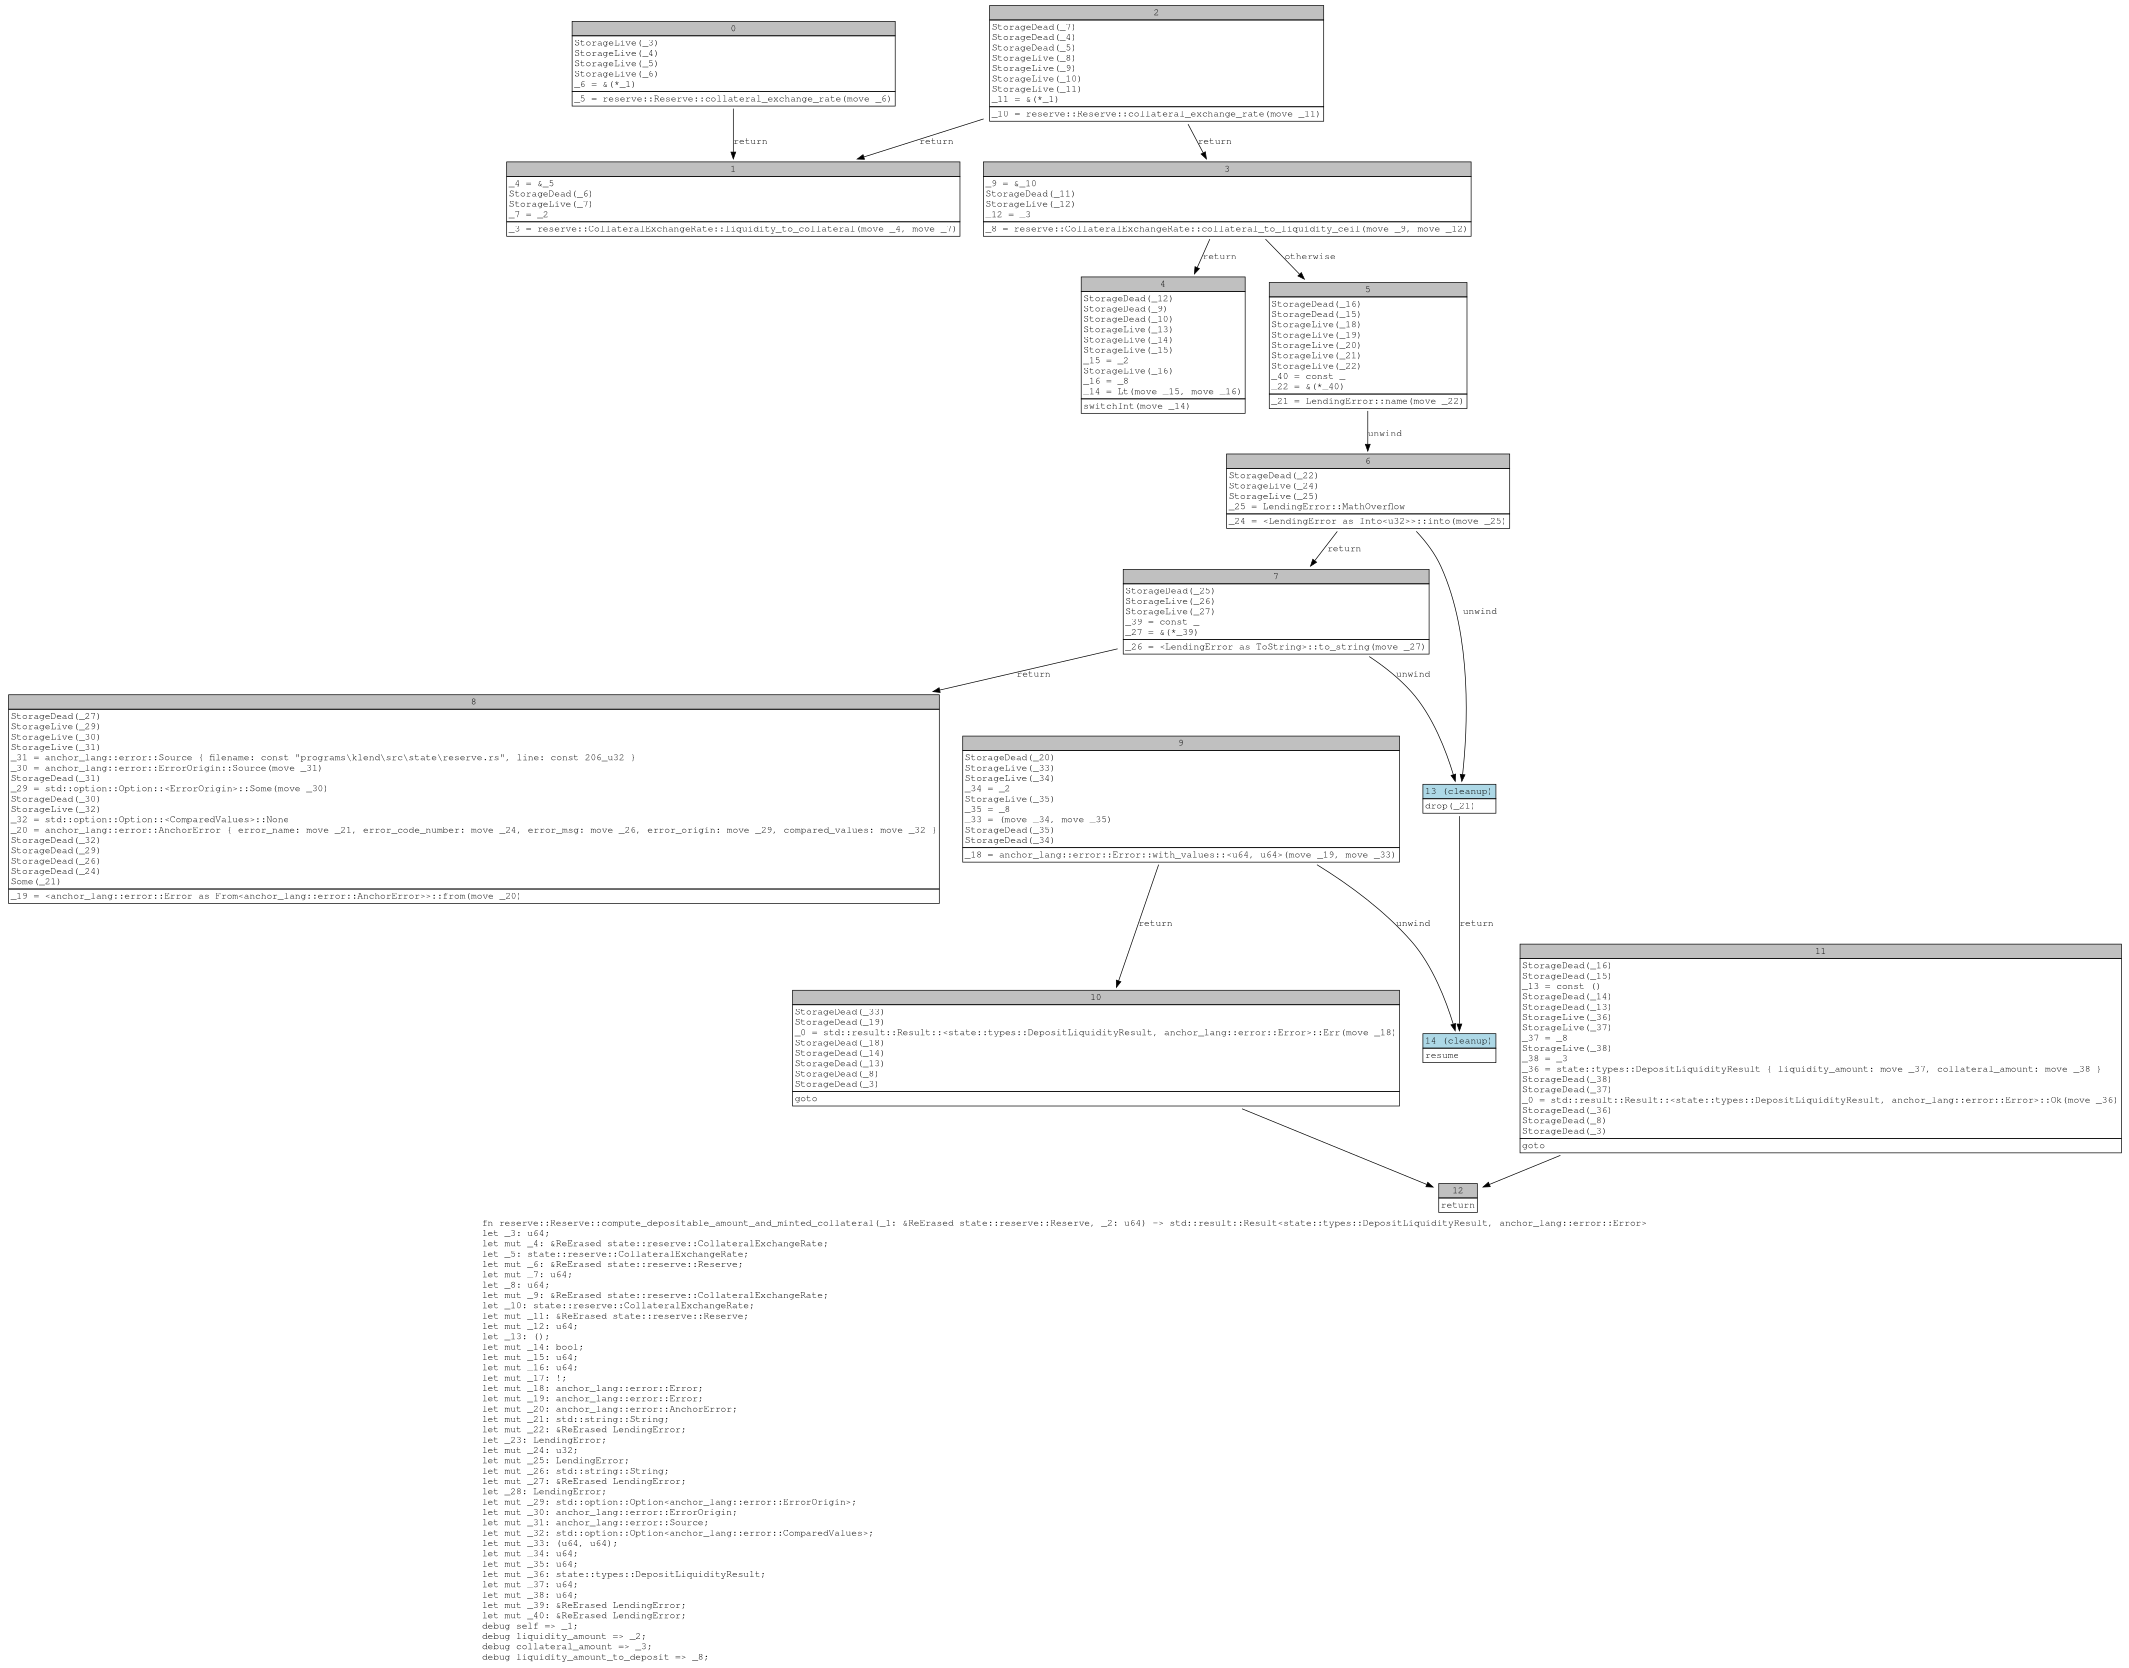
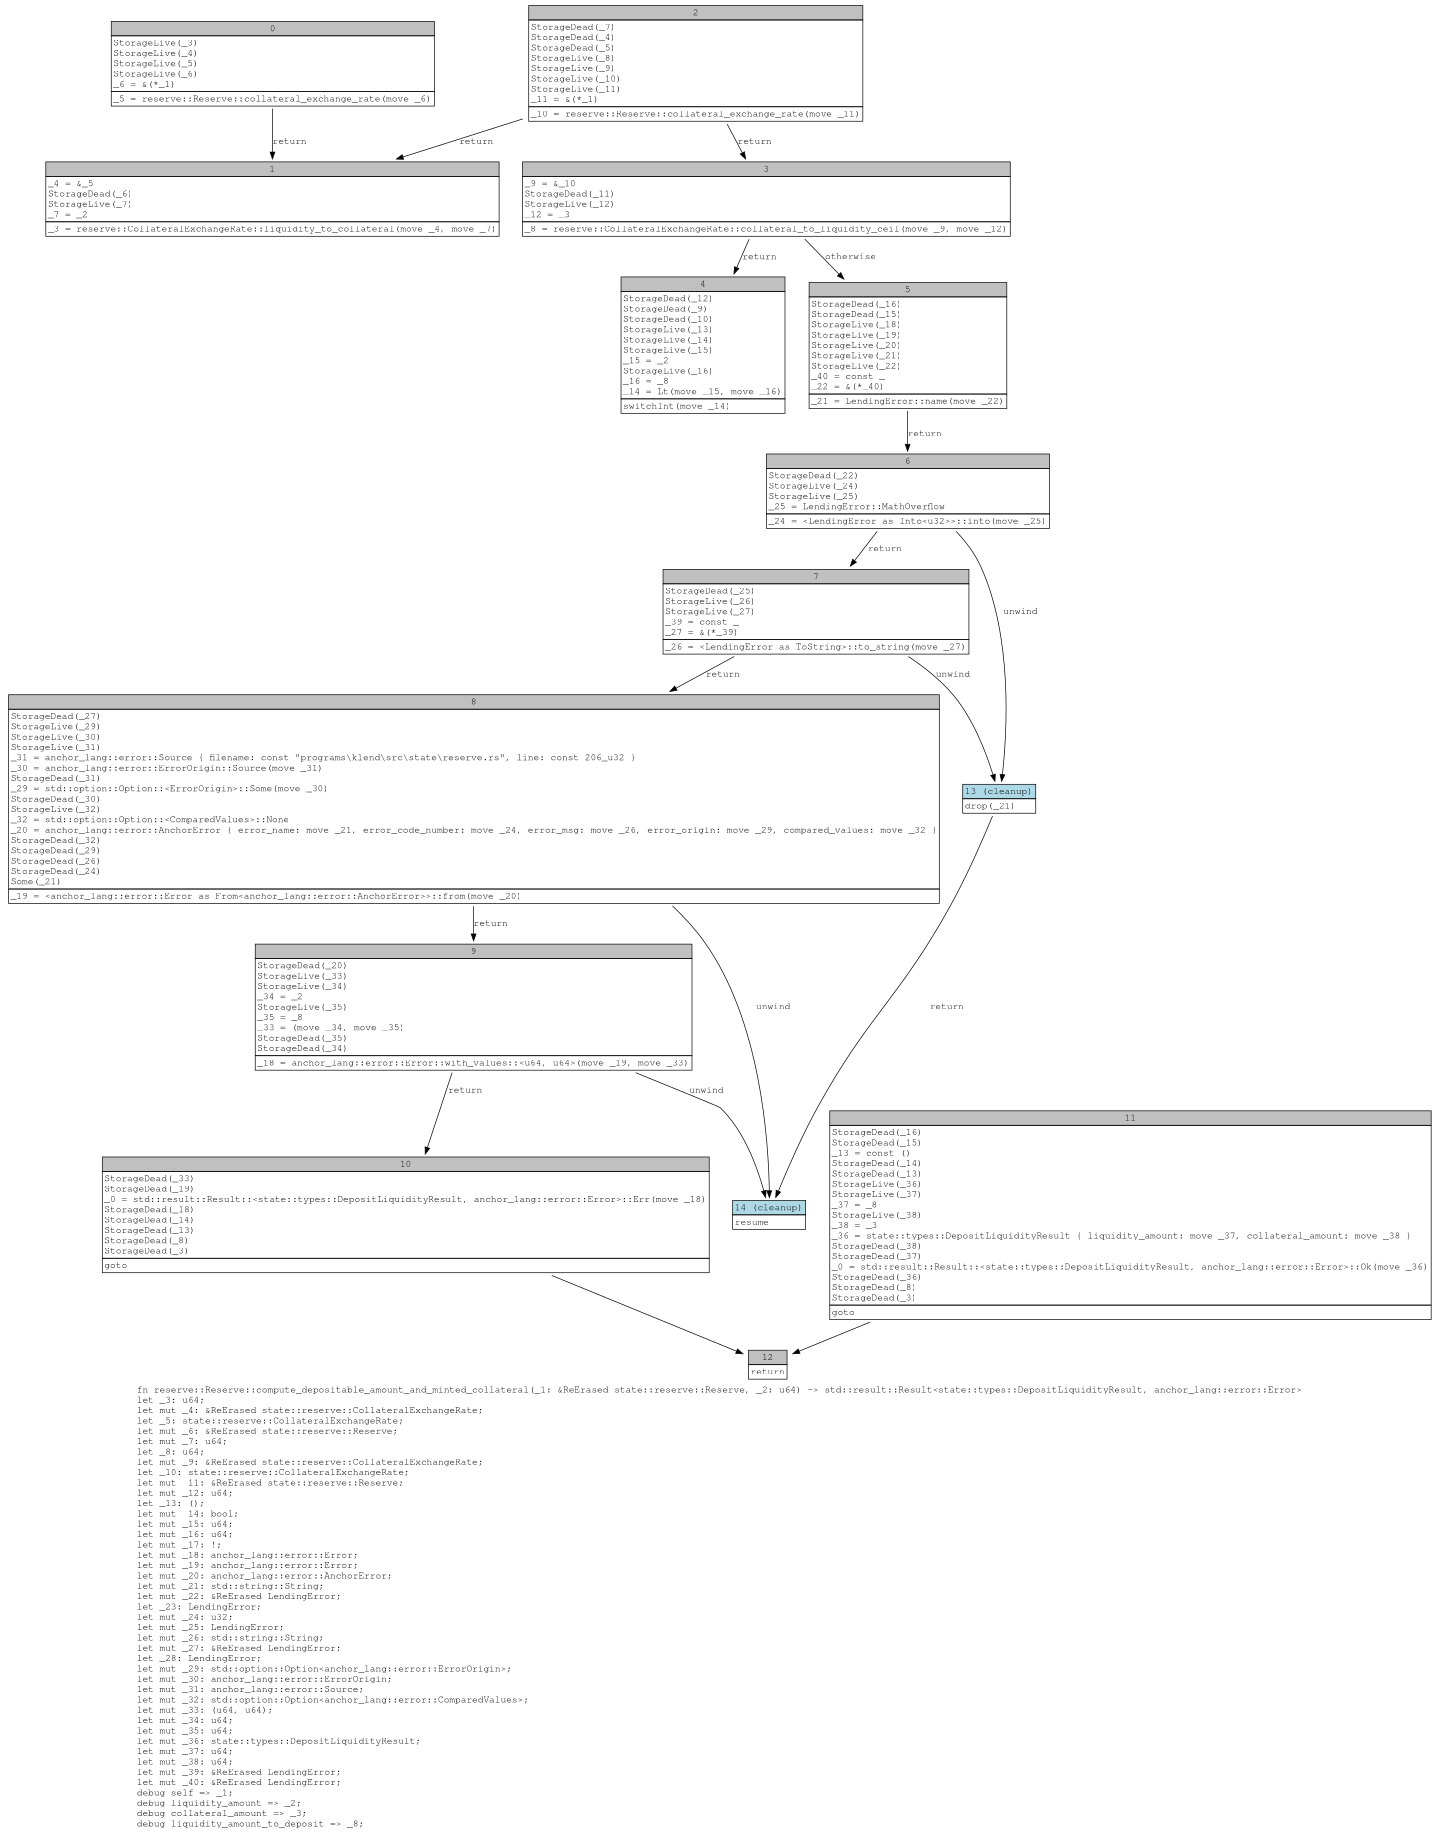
(1385, 434) -> (925, 434)
none -> (474, 920)
none -> (748, 1038)
